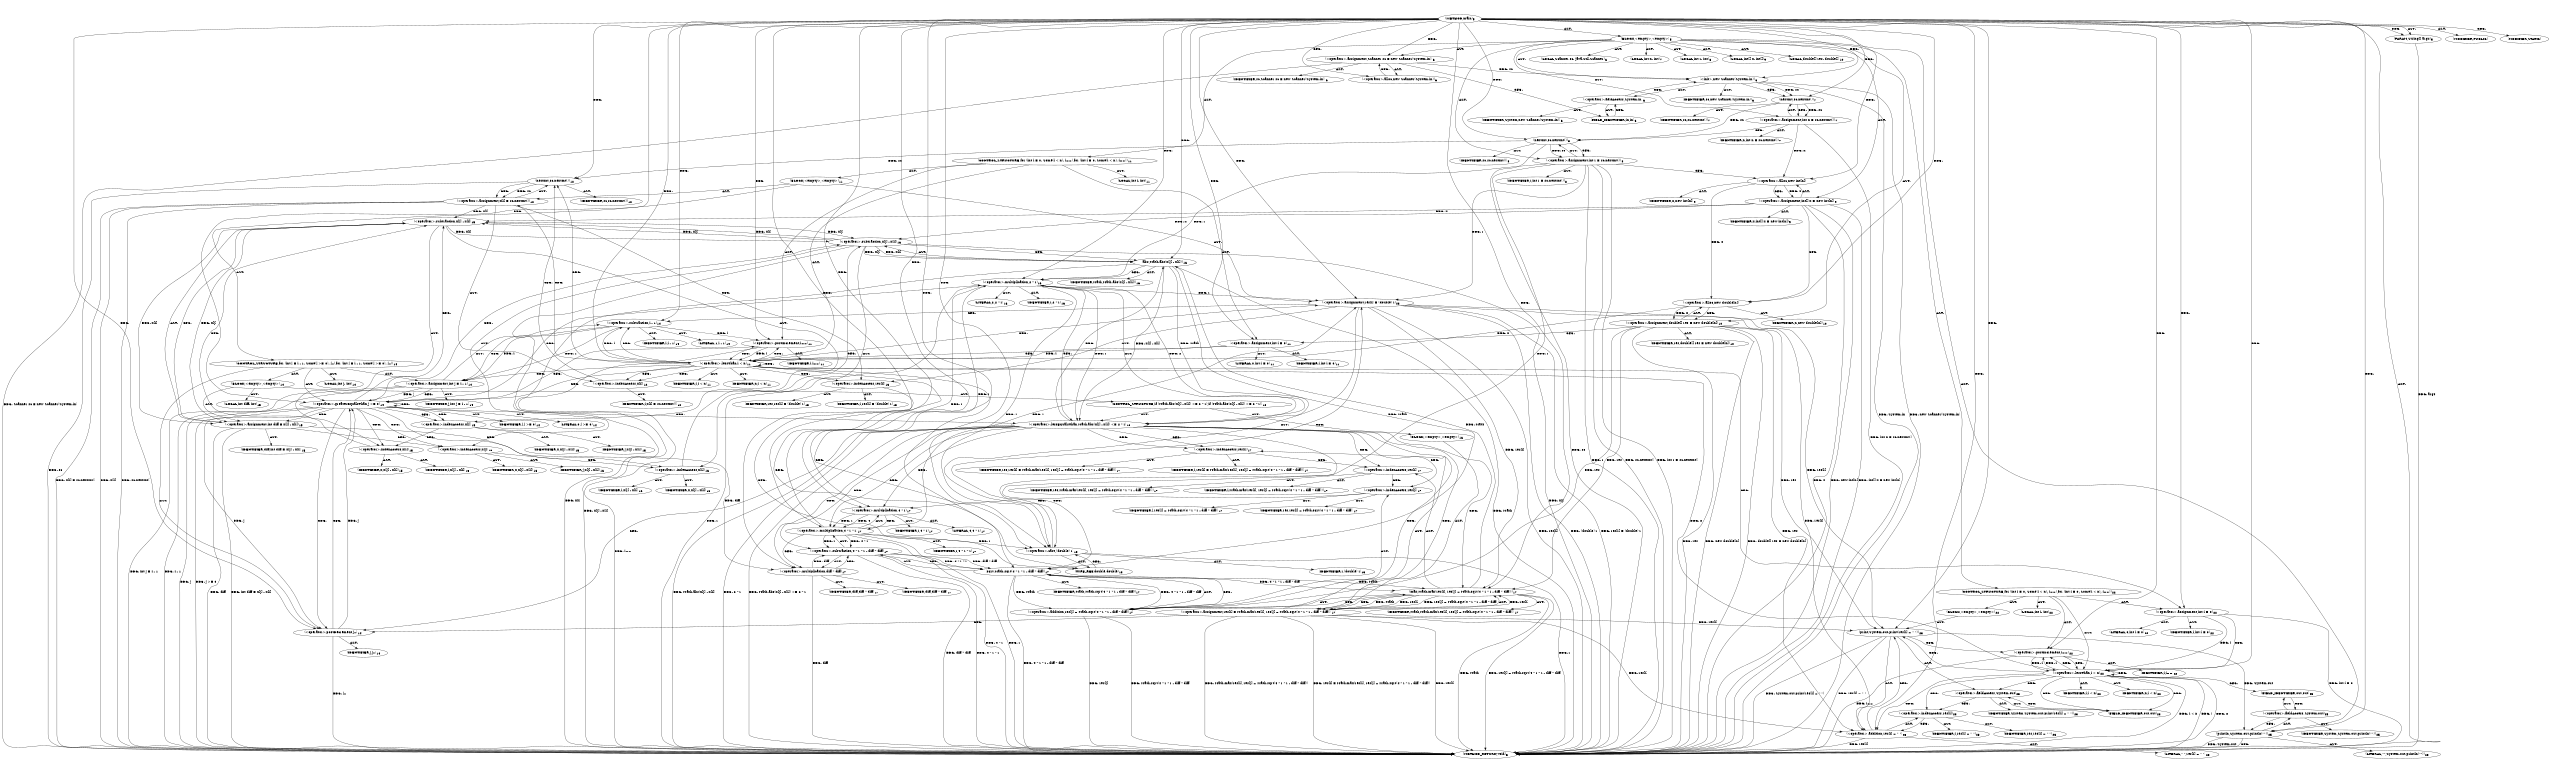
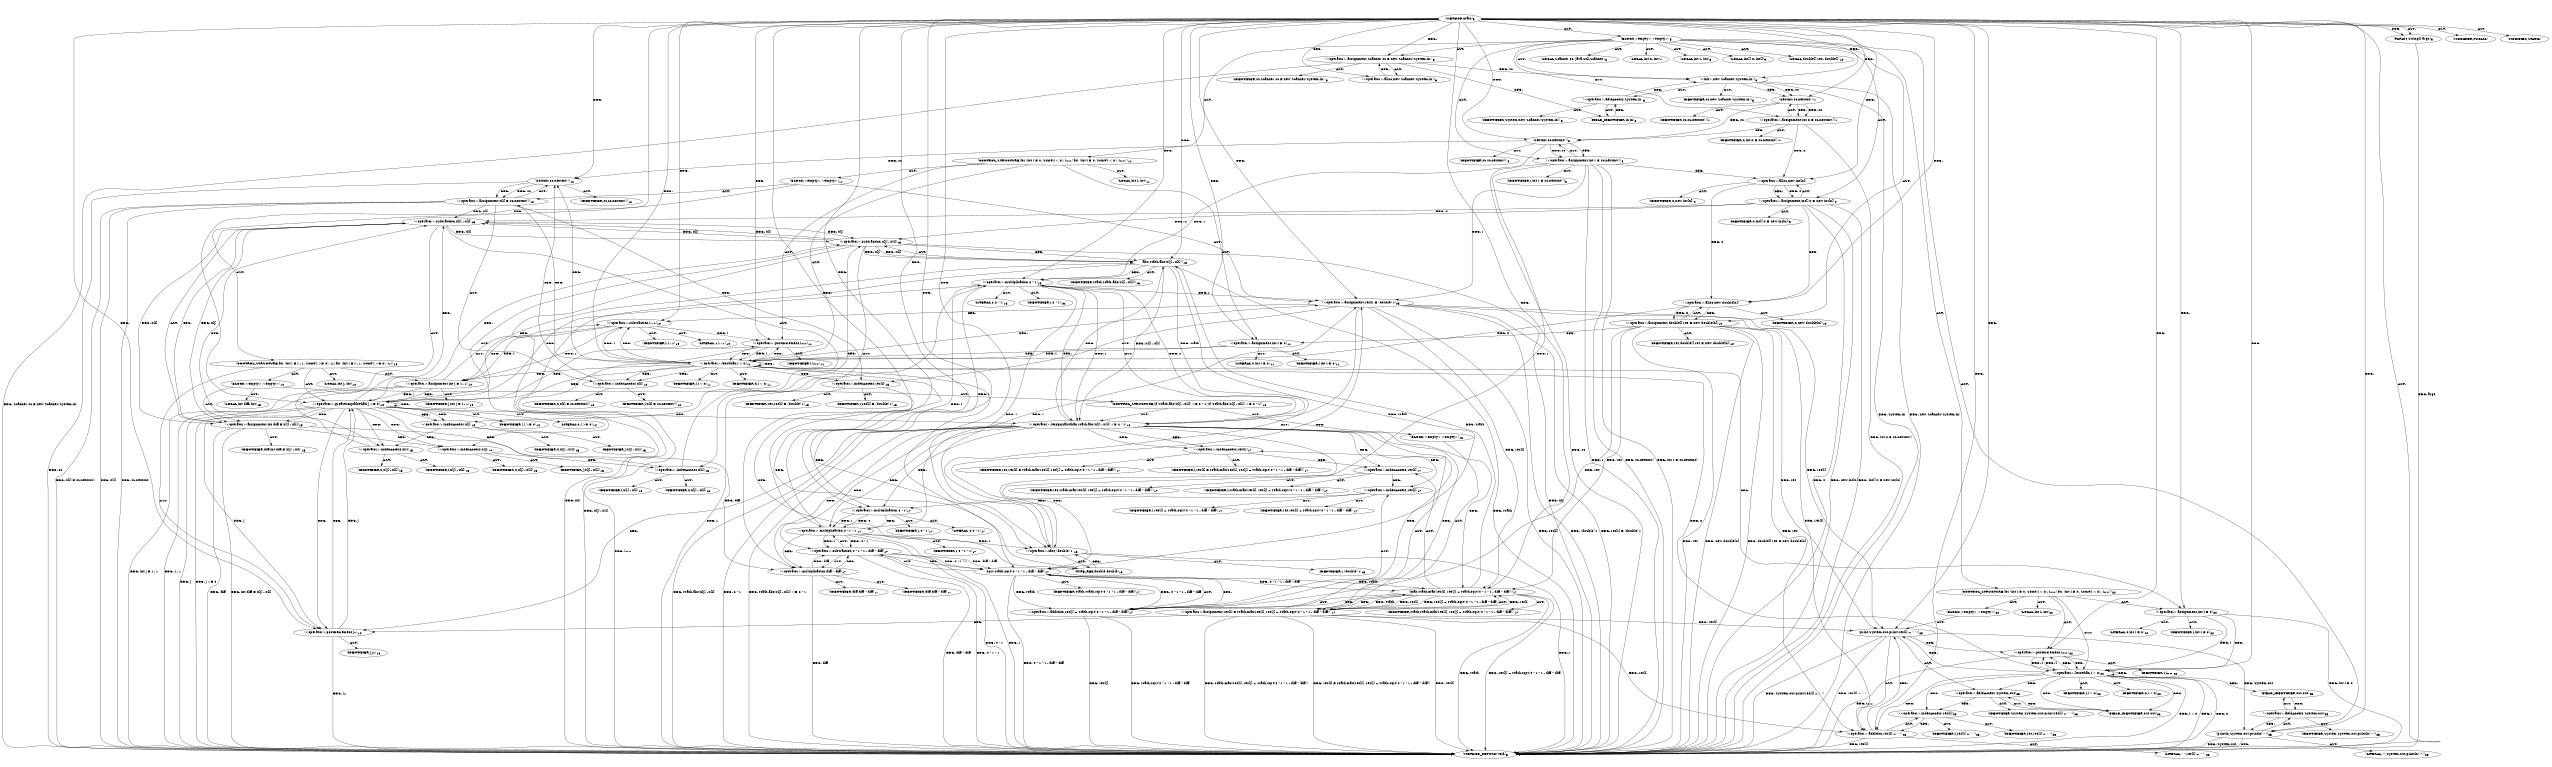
(2482, 29) -> (2482, 29)
none -> (733, 295)
none -> (564, 404)
(870, 523) -> none
